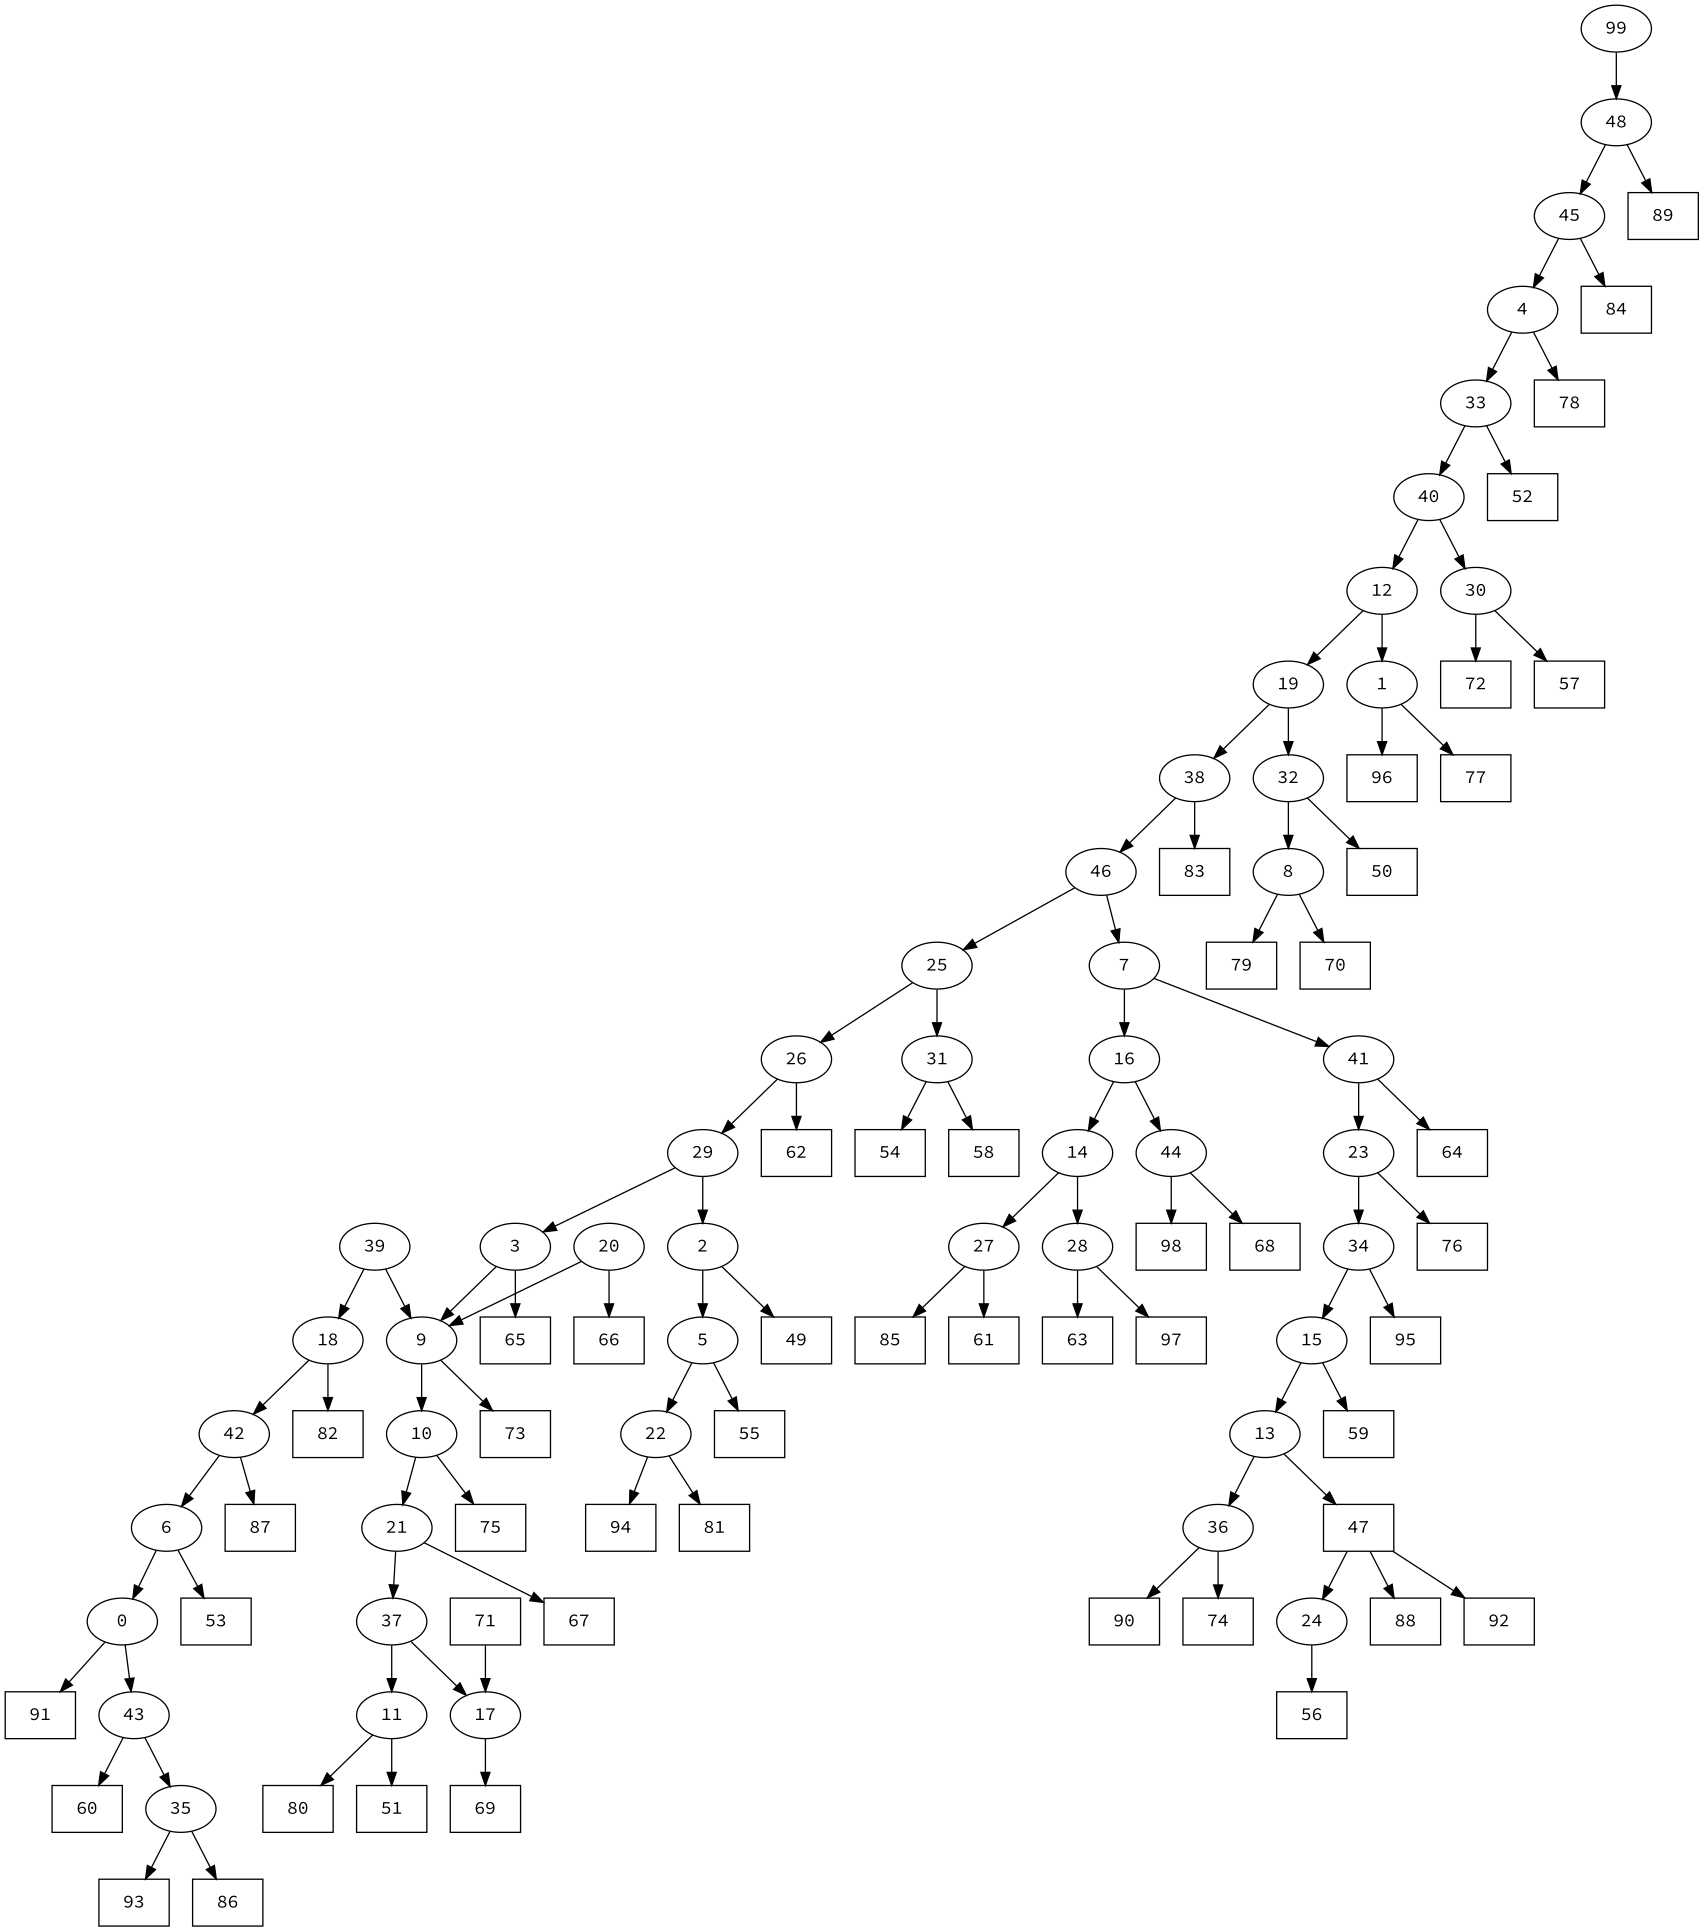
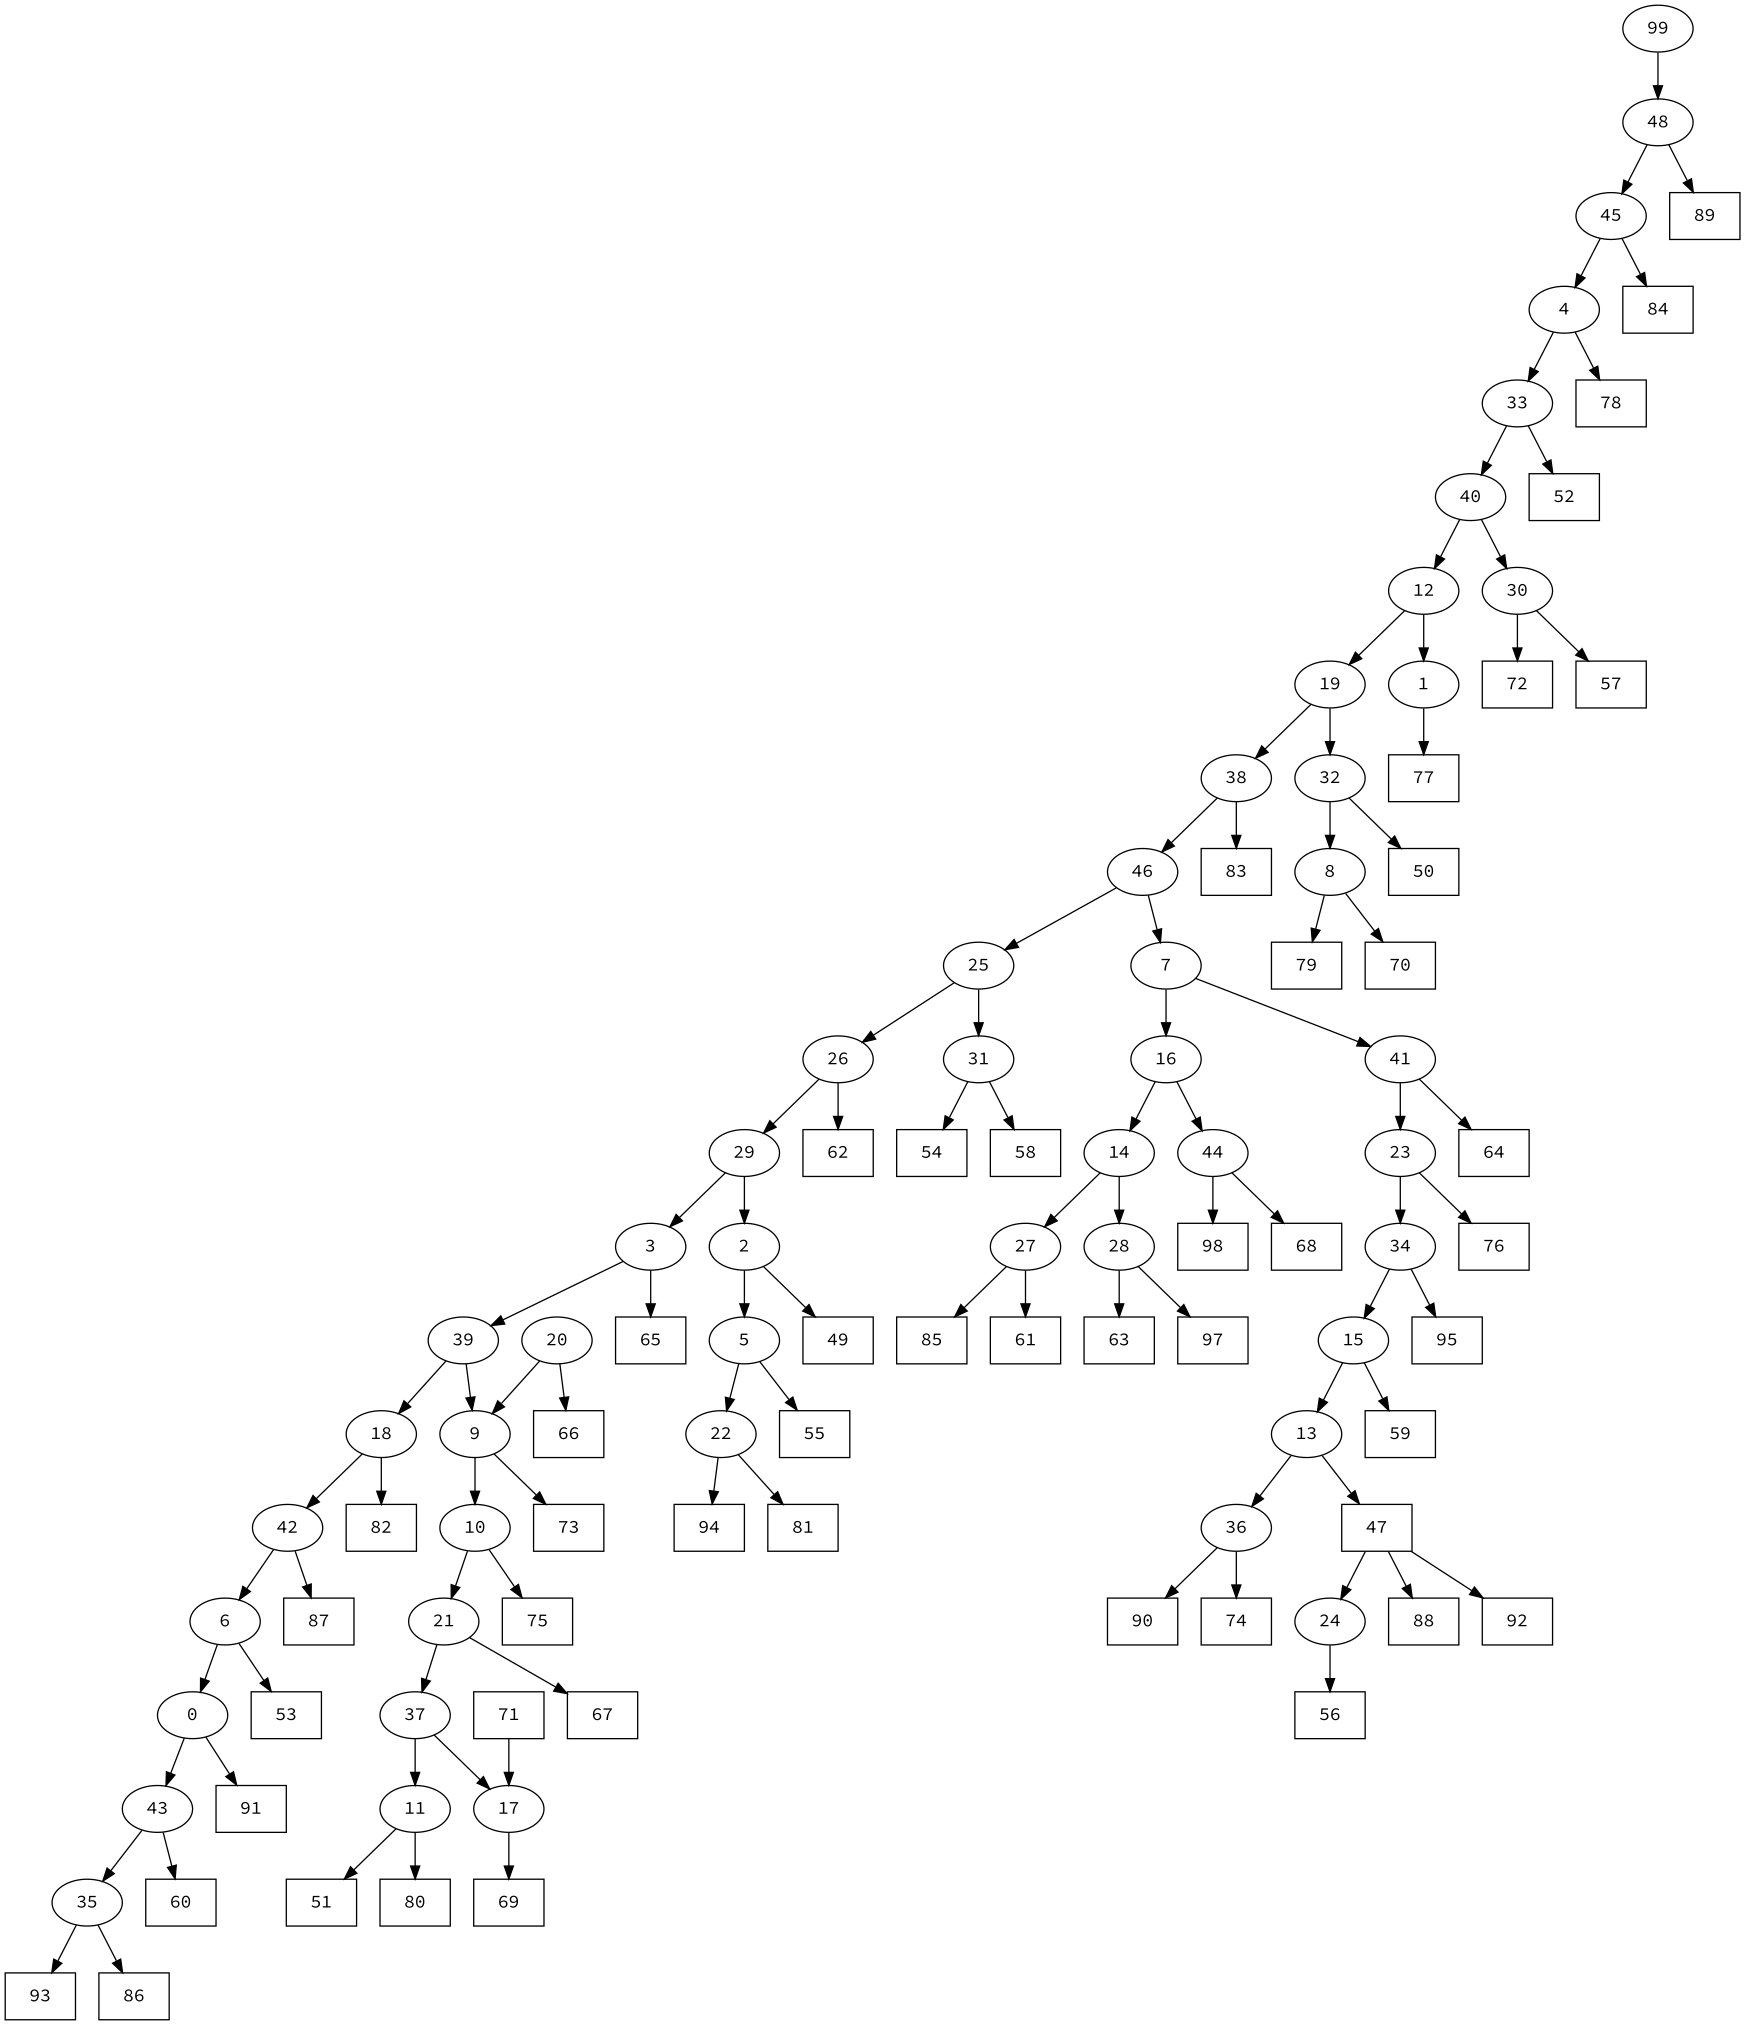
(1382, 778) -> none
(473, 1289) -> (563, 1291)
